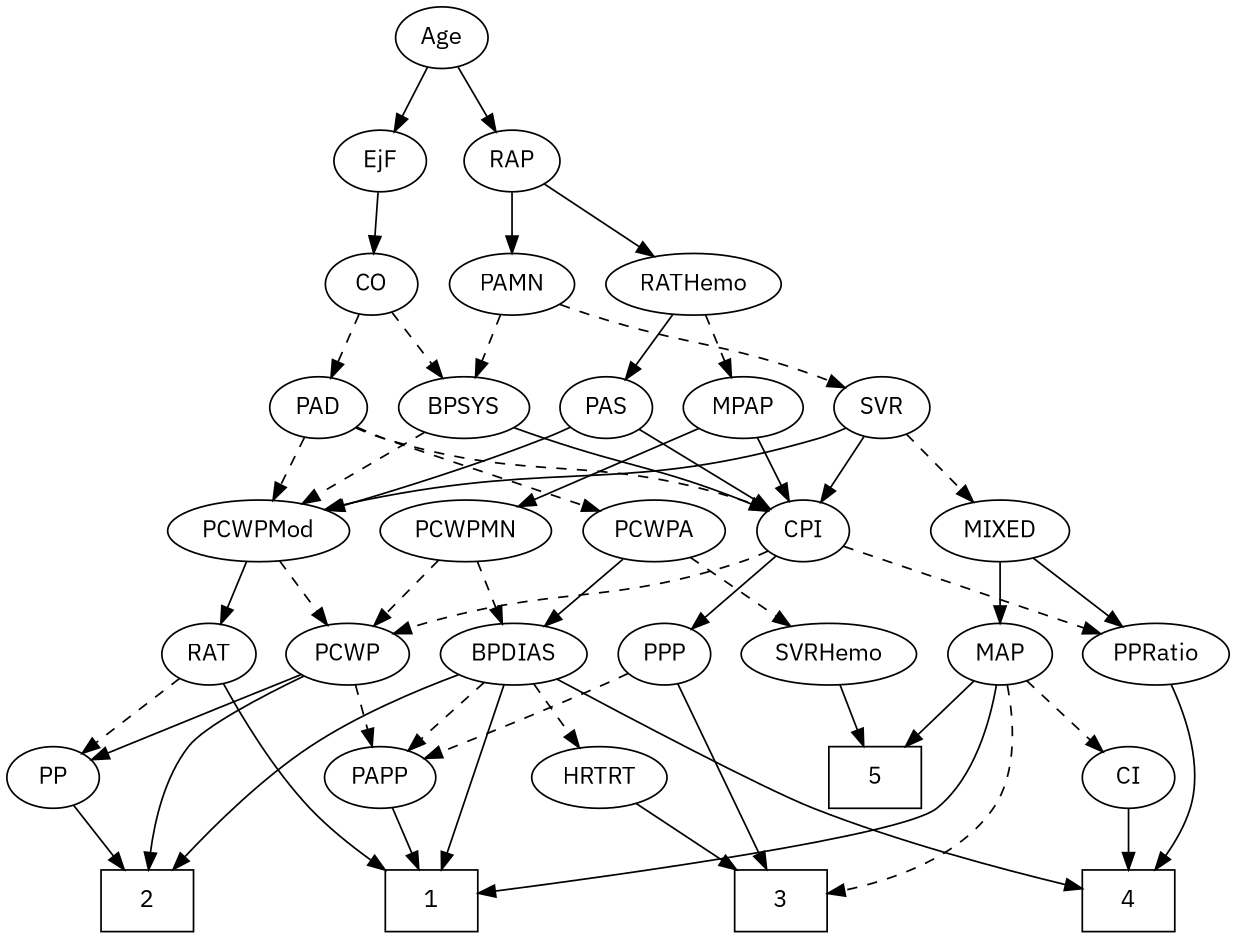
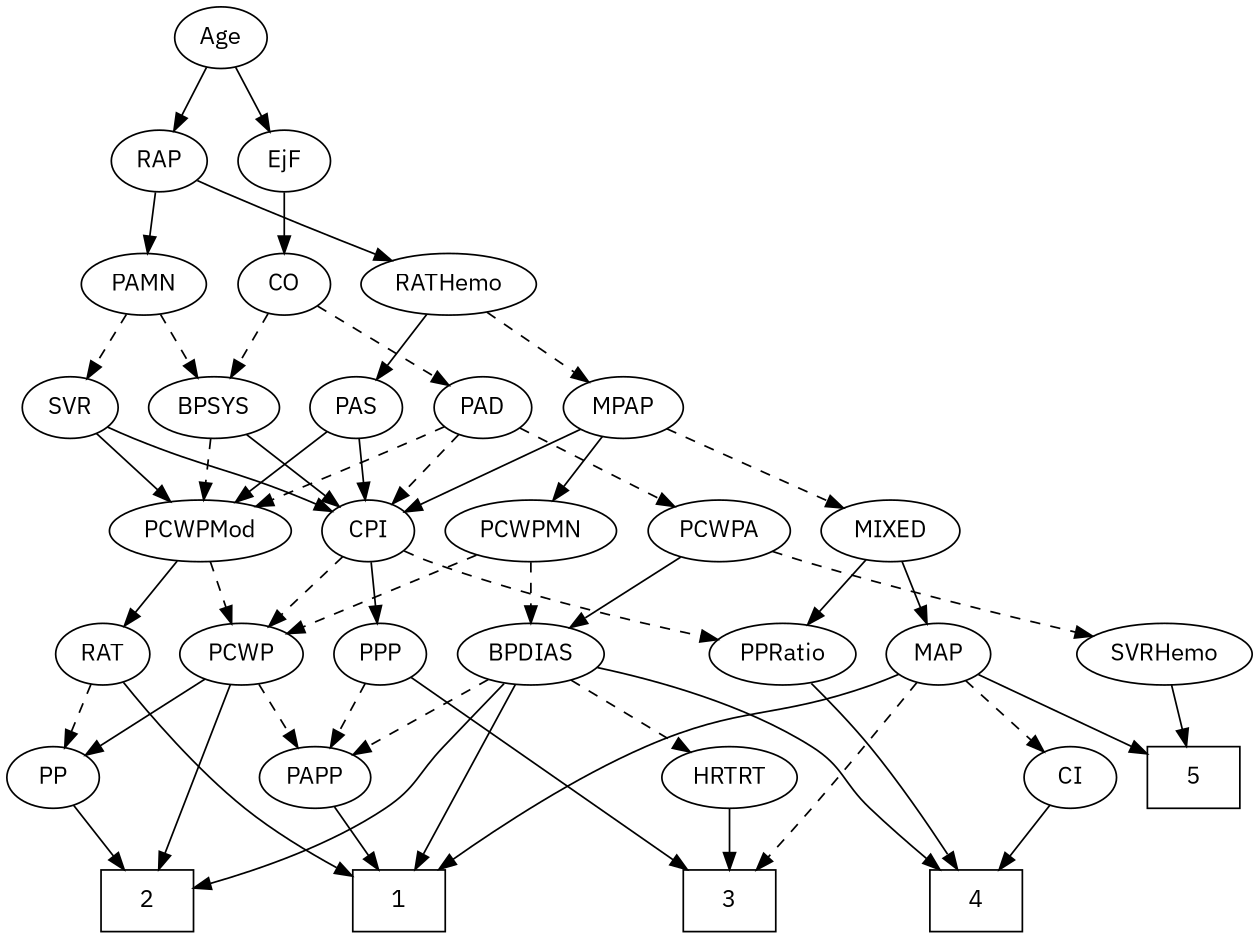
(934, 462) -> (747, 465)
